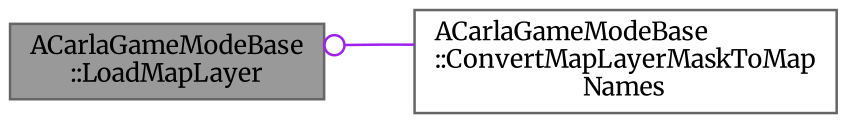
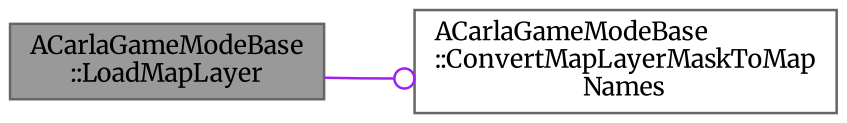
(380, 45) -> (359, 78)
